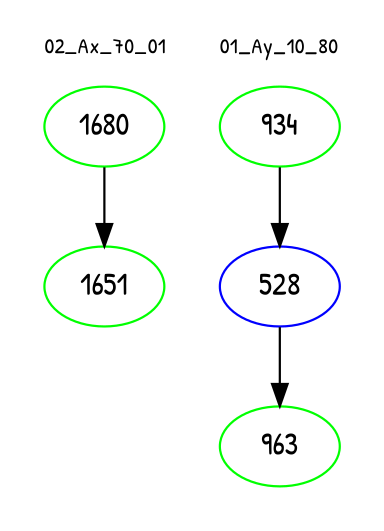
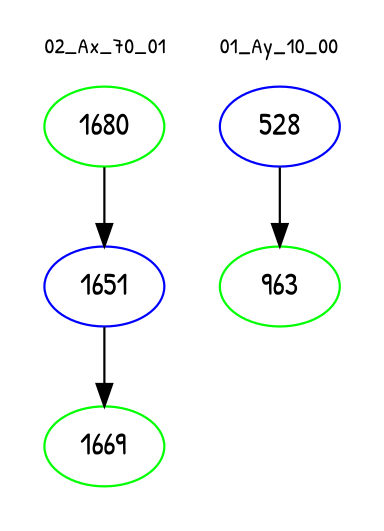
(280, 48) -> (280, 48)
(280, 127) -> none
(104, 286) -> (104, 286)
none -> (104, 446)
